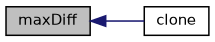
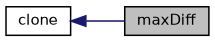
(125, 21) -> (105, 21)
